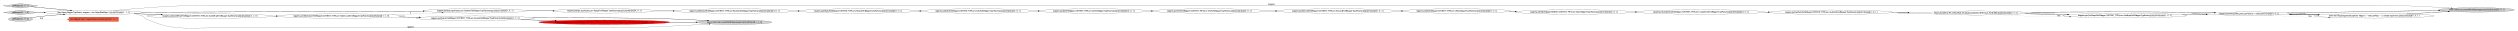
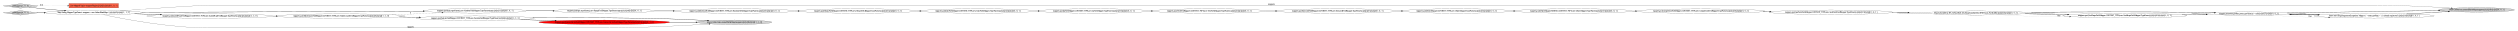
(20, 12) -> none
(20, 19) -> (20, 6)
